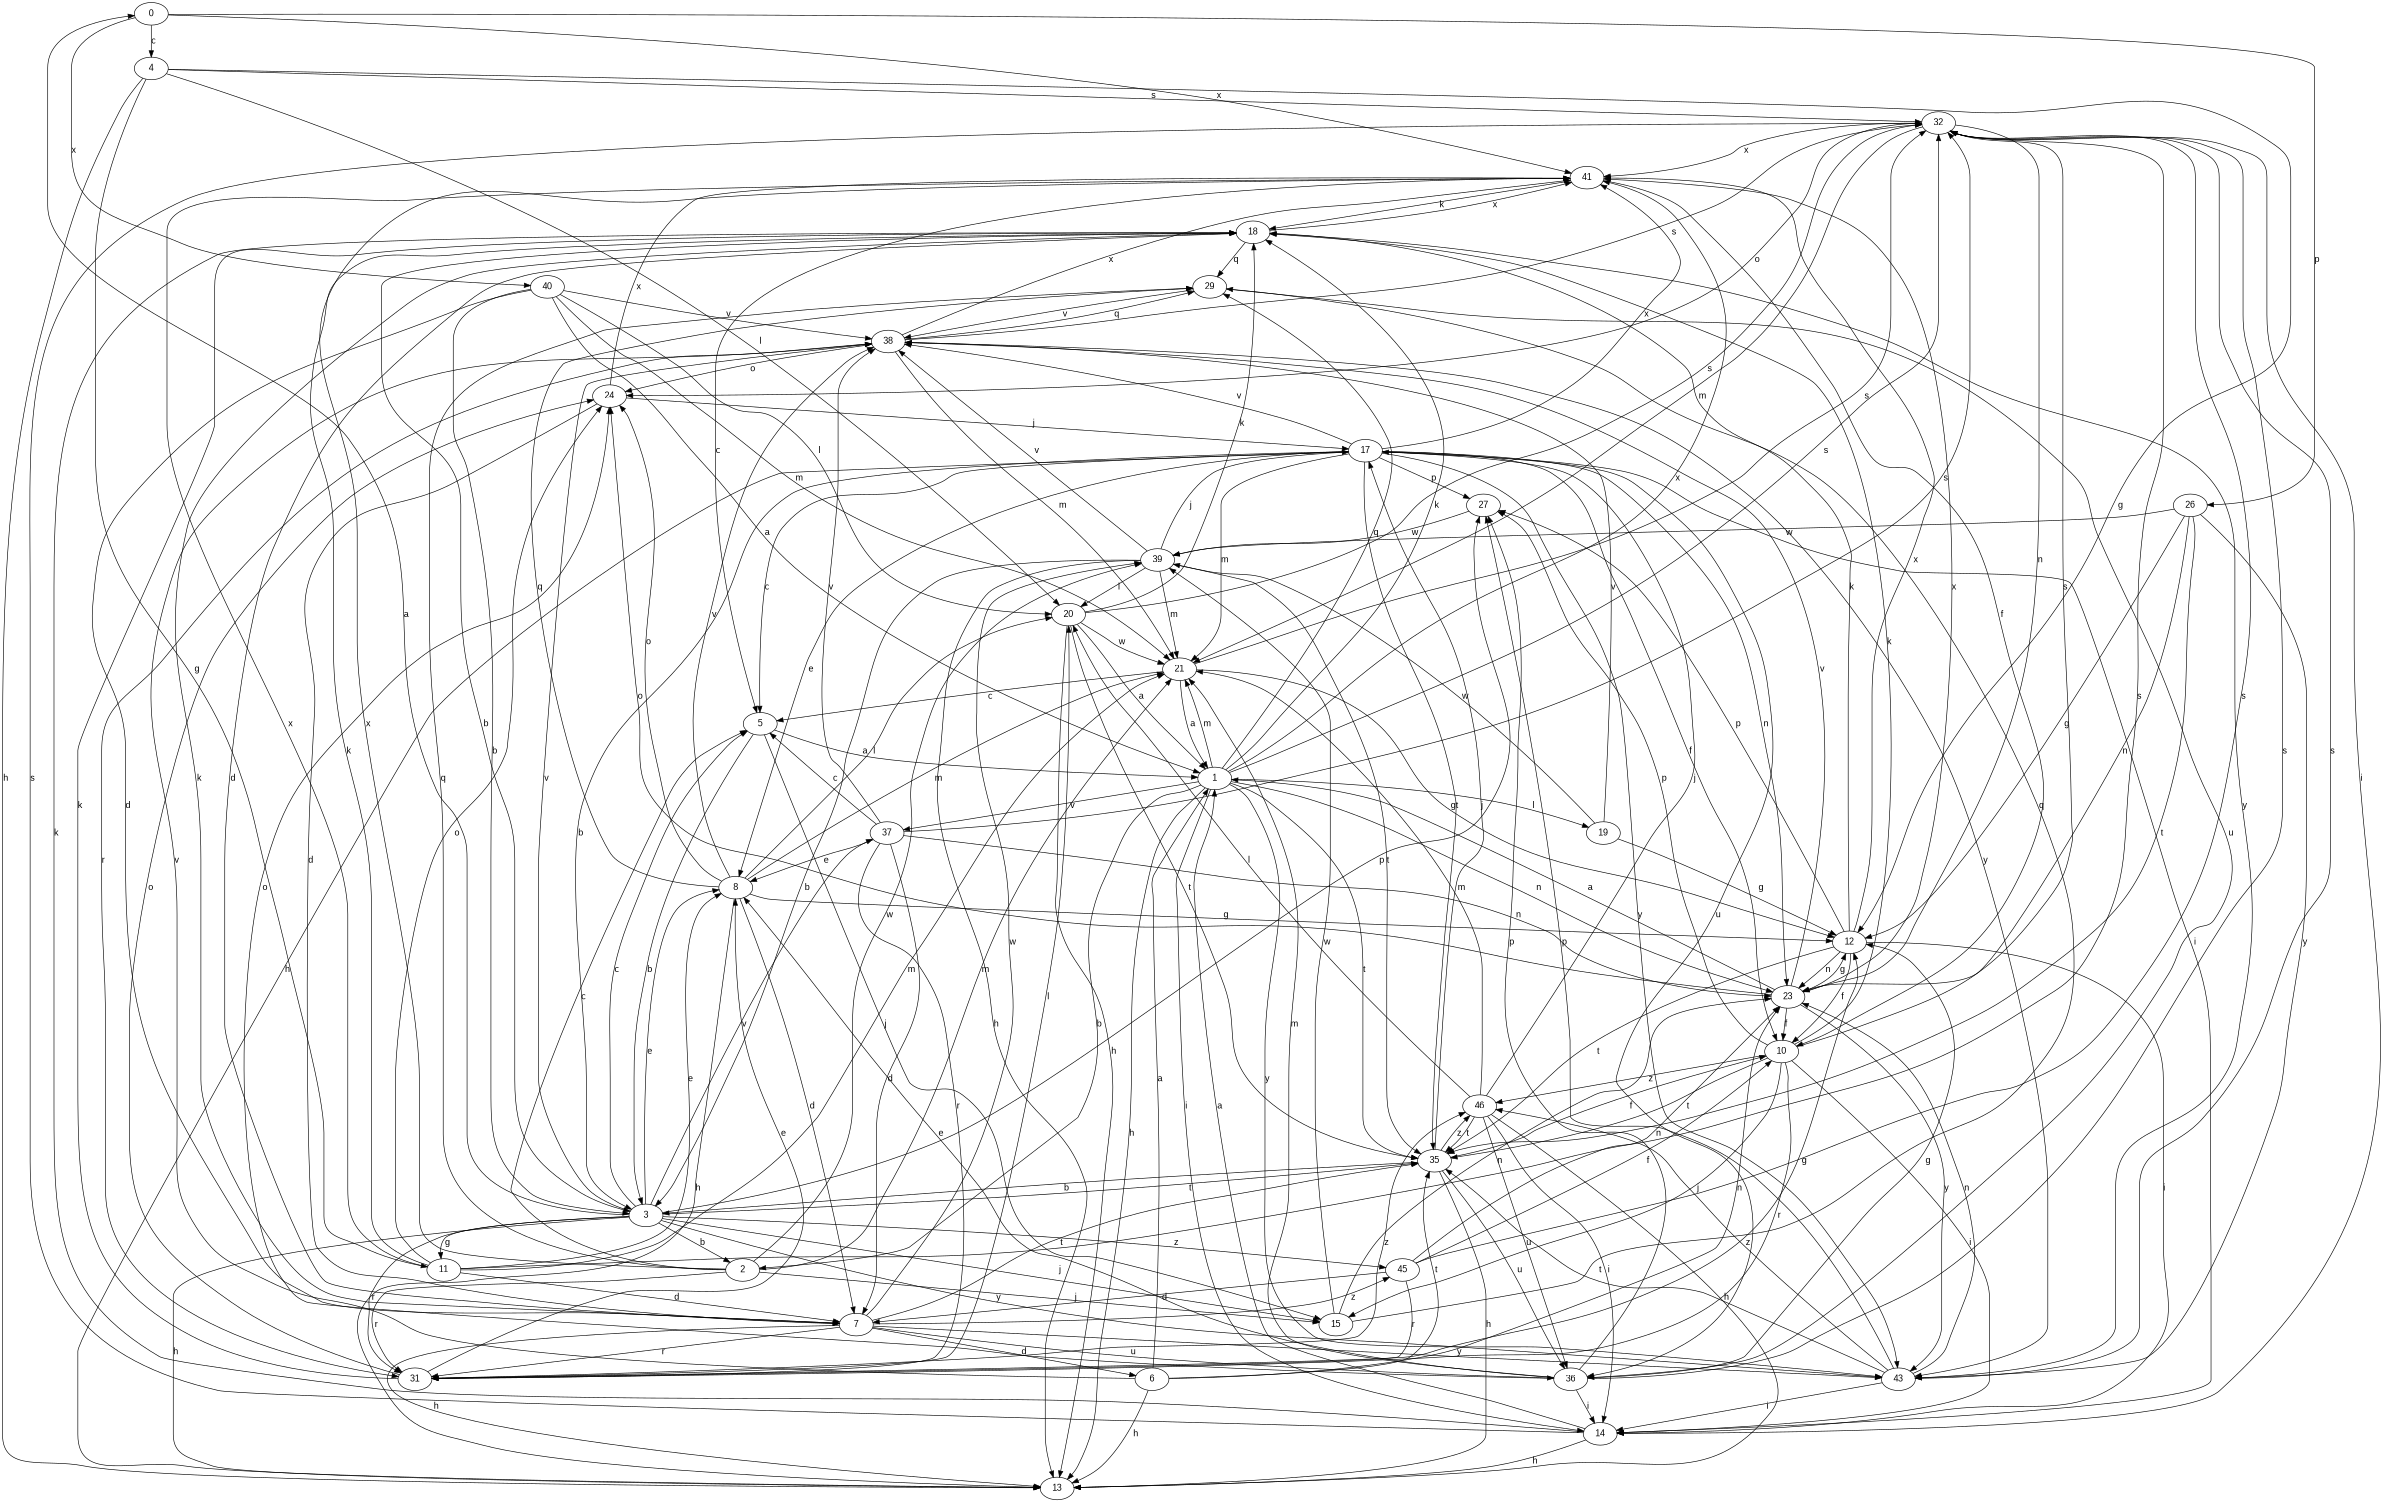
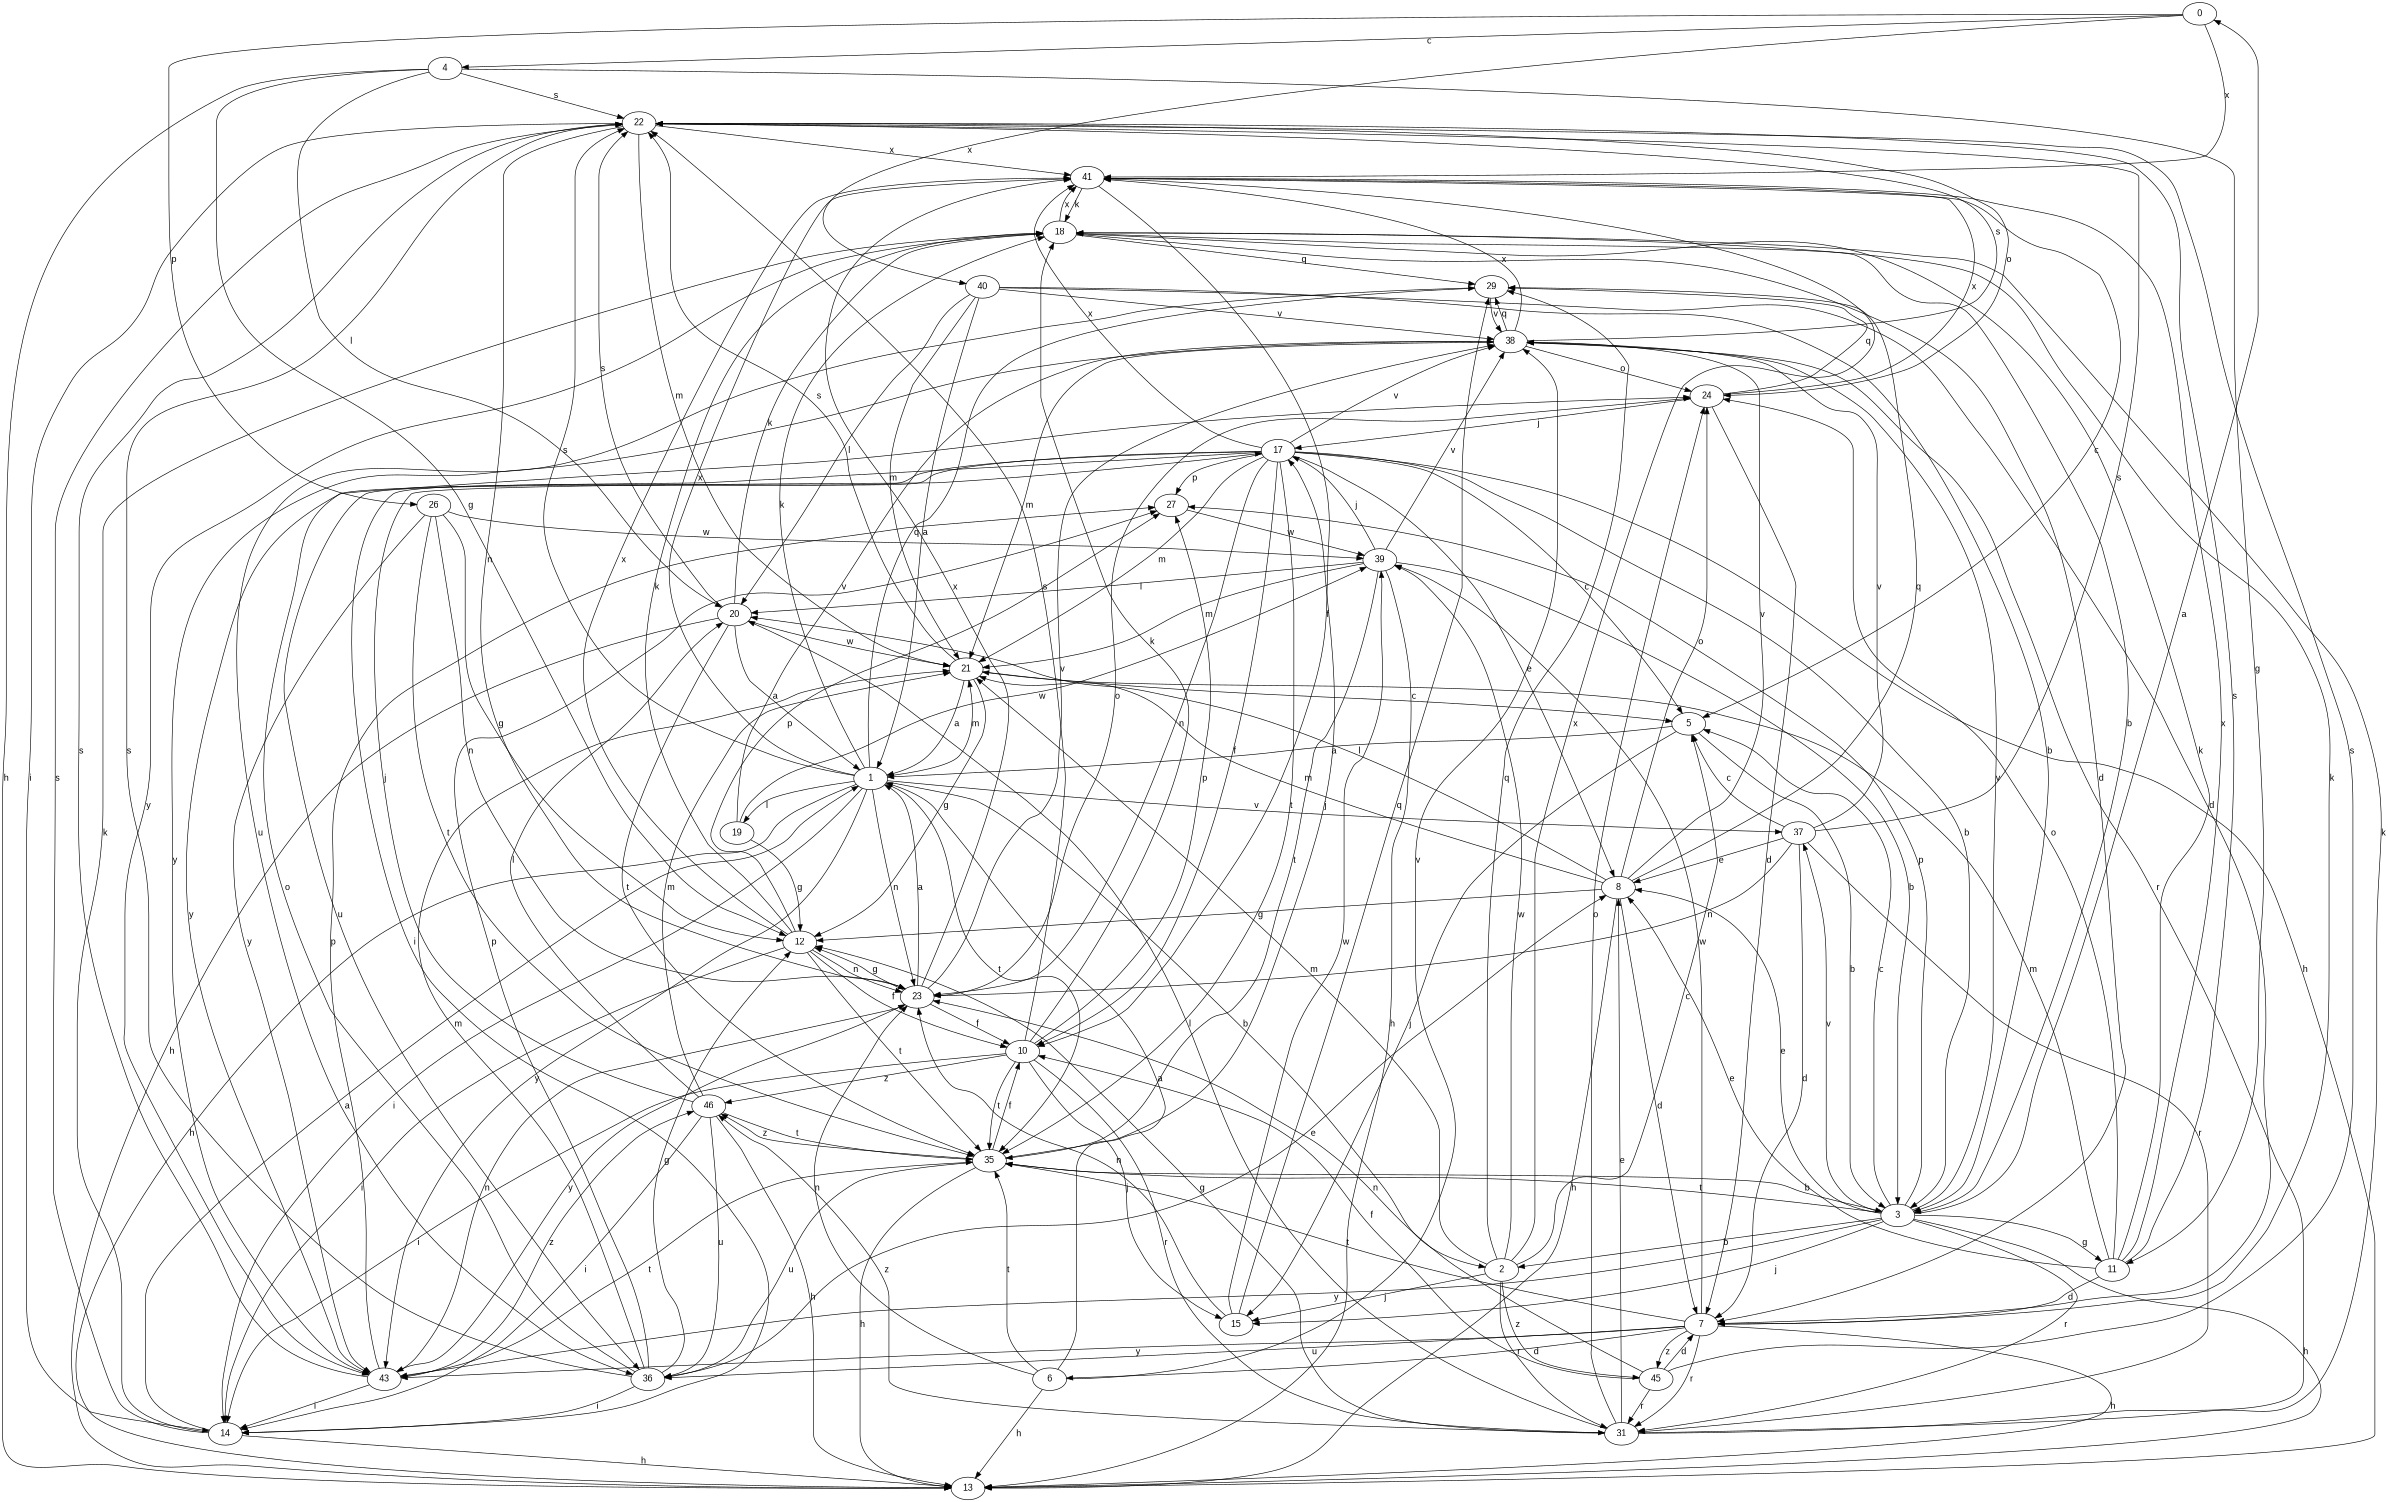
(1939, 123) -> (639, 123)
none -> (1853, 316)
(123, 698) -> (2236, 1062)
(1022, 1235) -> (1533, 1357)
